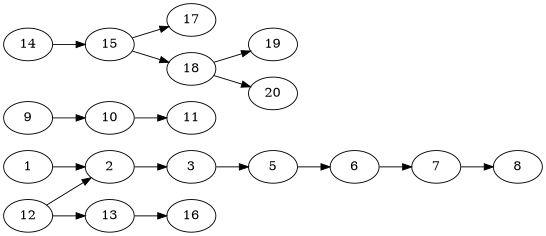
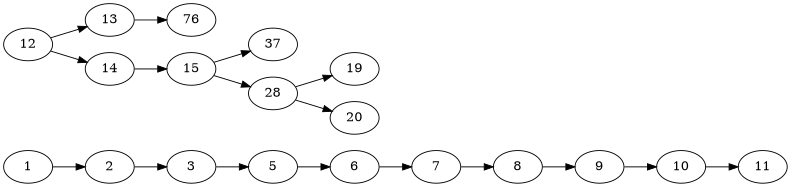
(191, 20) -> (273, 44)
(191, 69) -> (273, 93)
none -> (554, 167)
(65, 194) -> (65, 55)
(191, 216) -> (191, 20)
